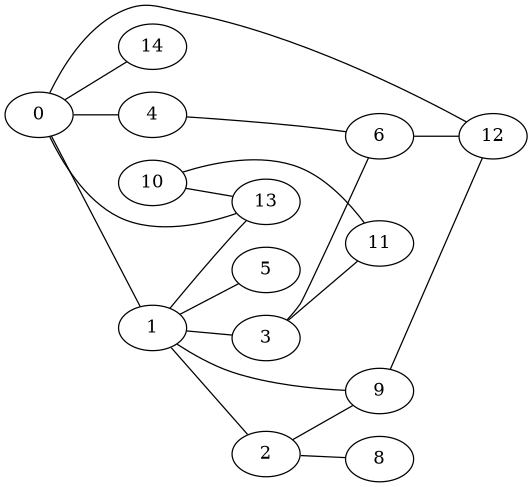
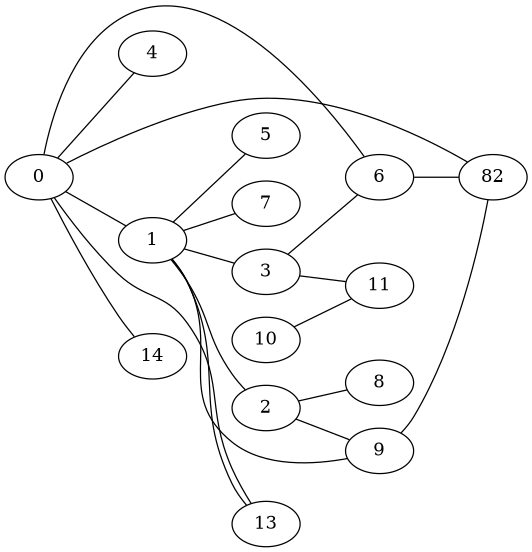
(267, 123) -> (190, 9)
(493, 136) -> (493, 177)
(209, 192) -> none
none -> (266, 204)
